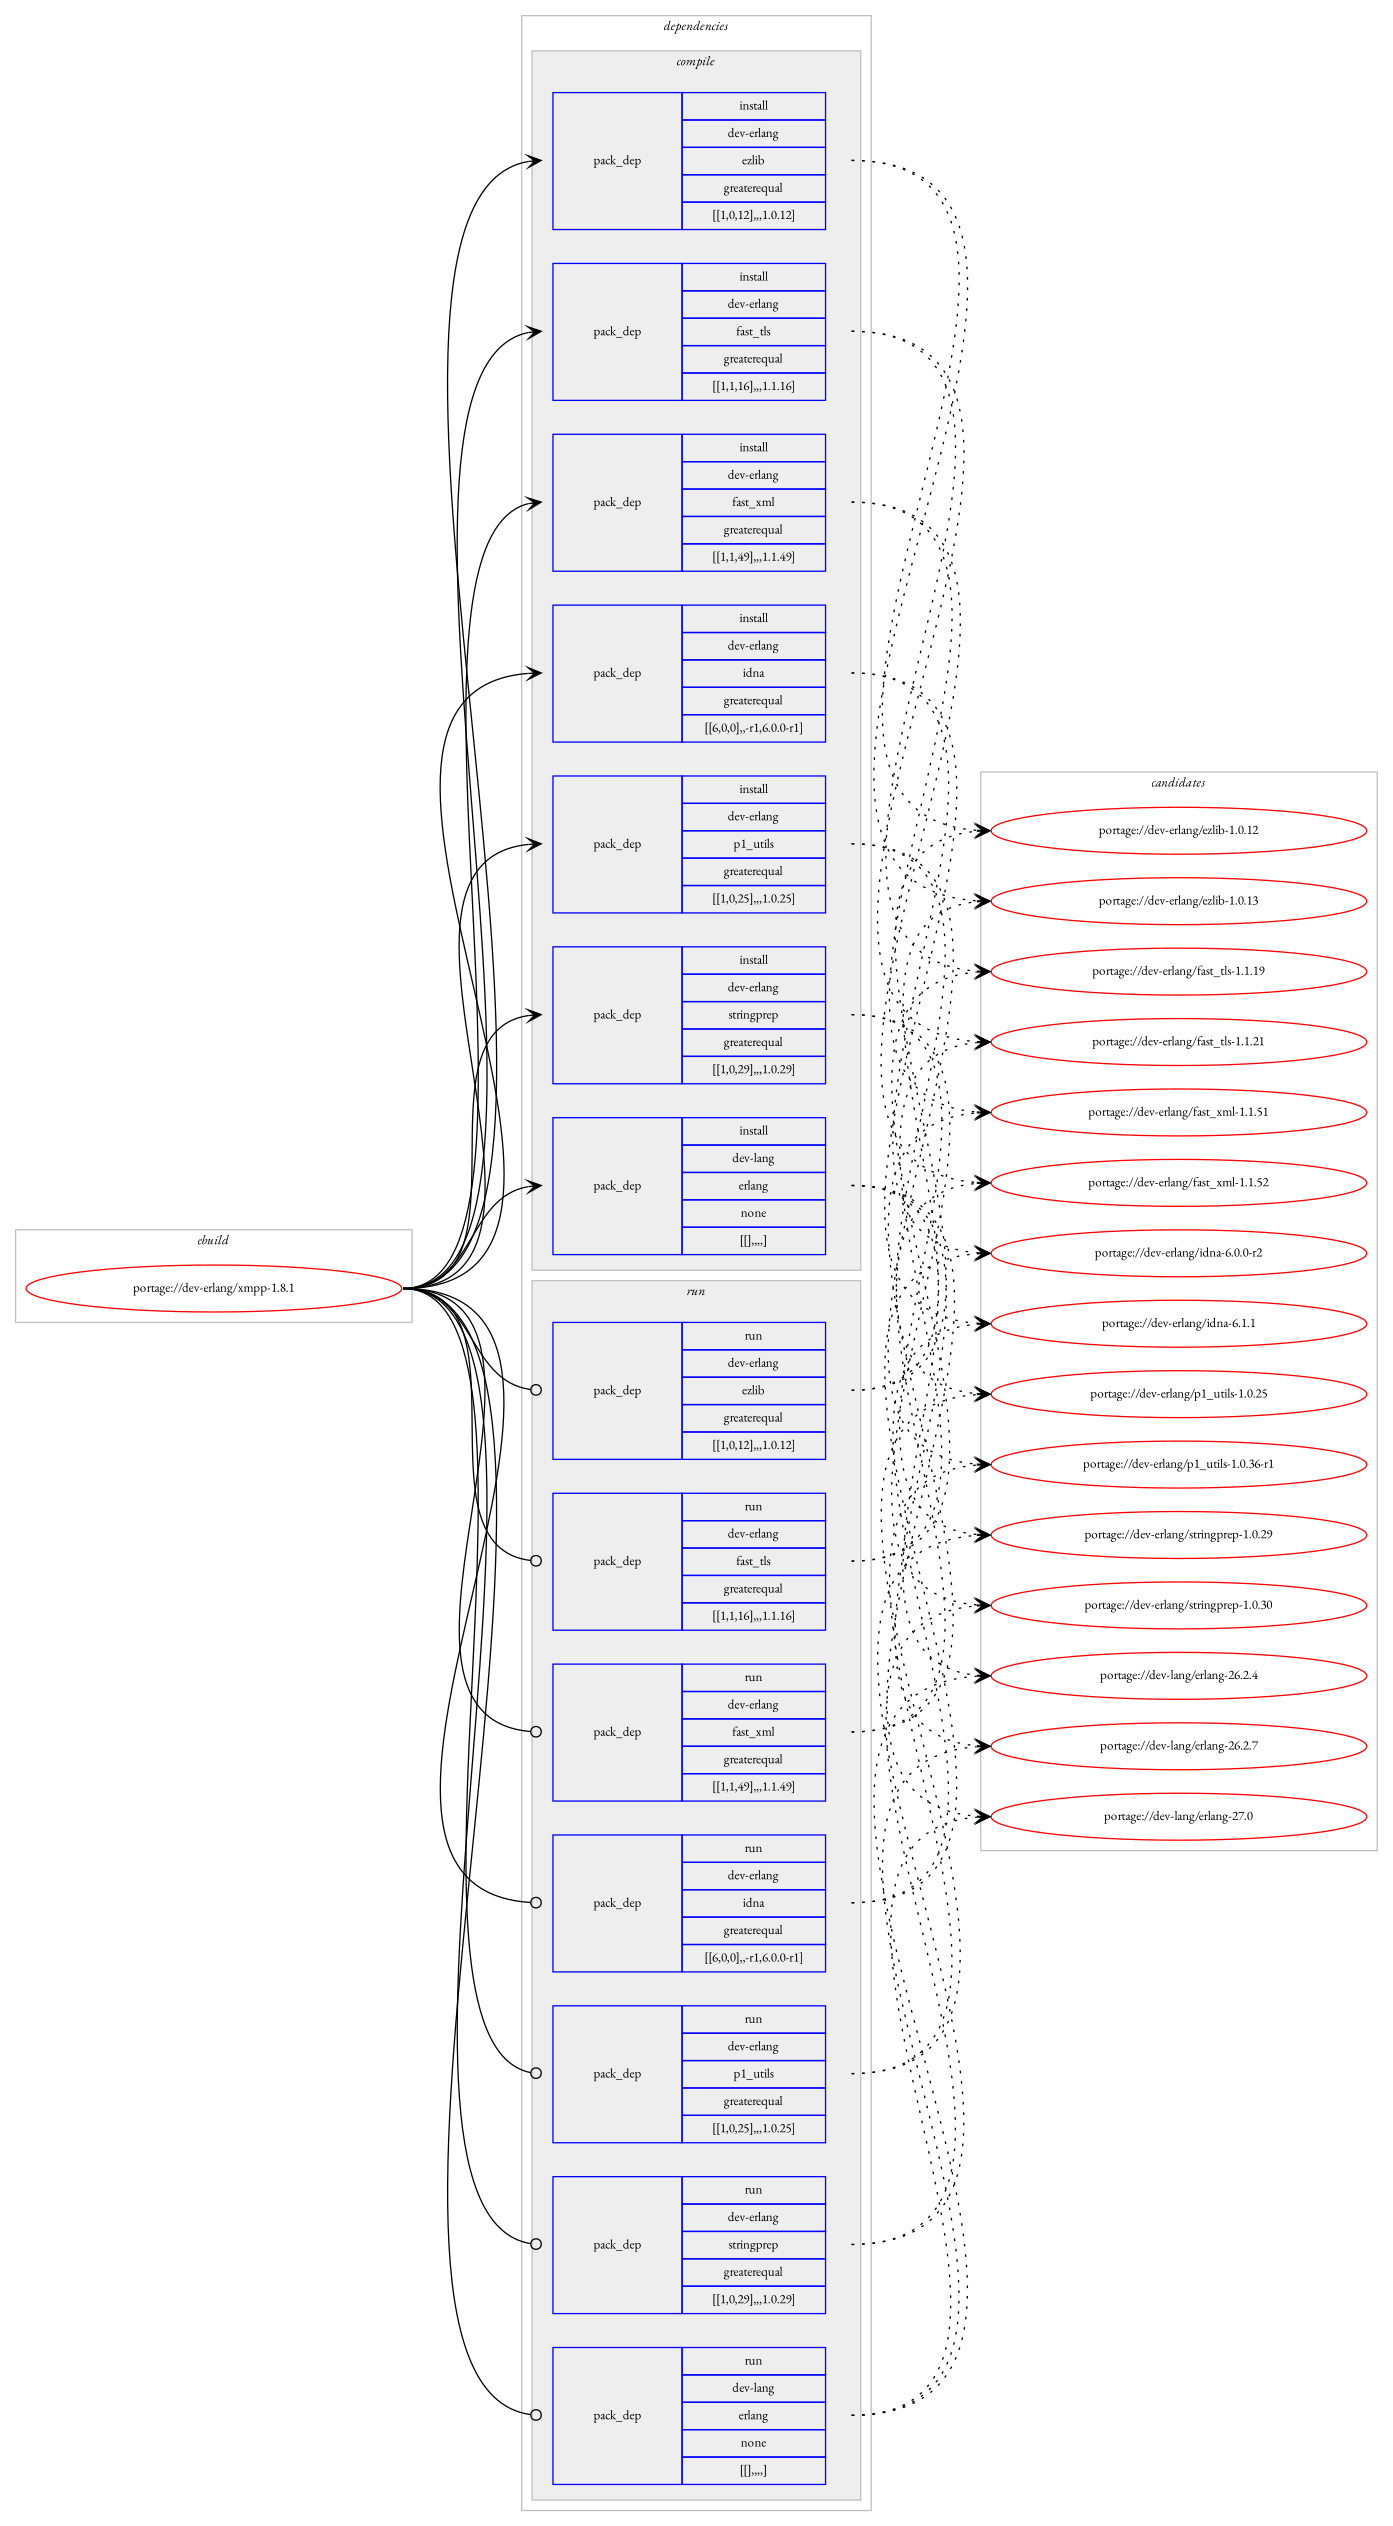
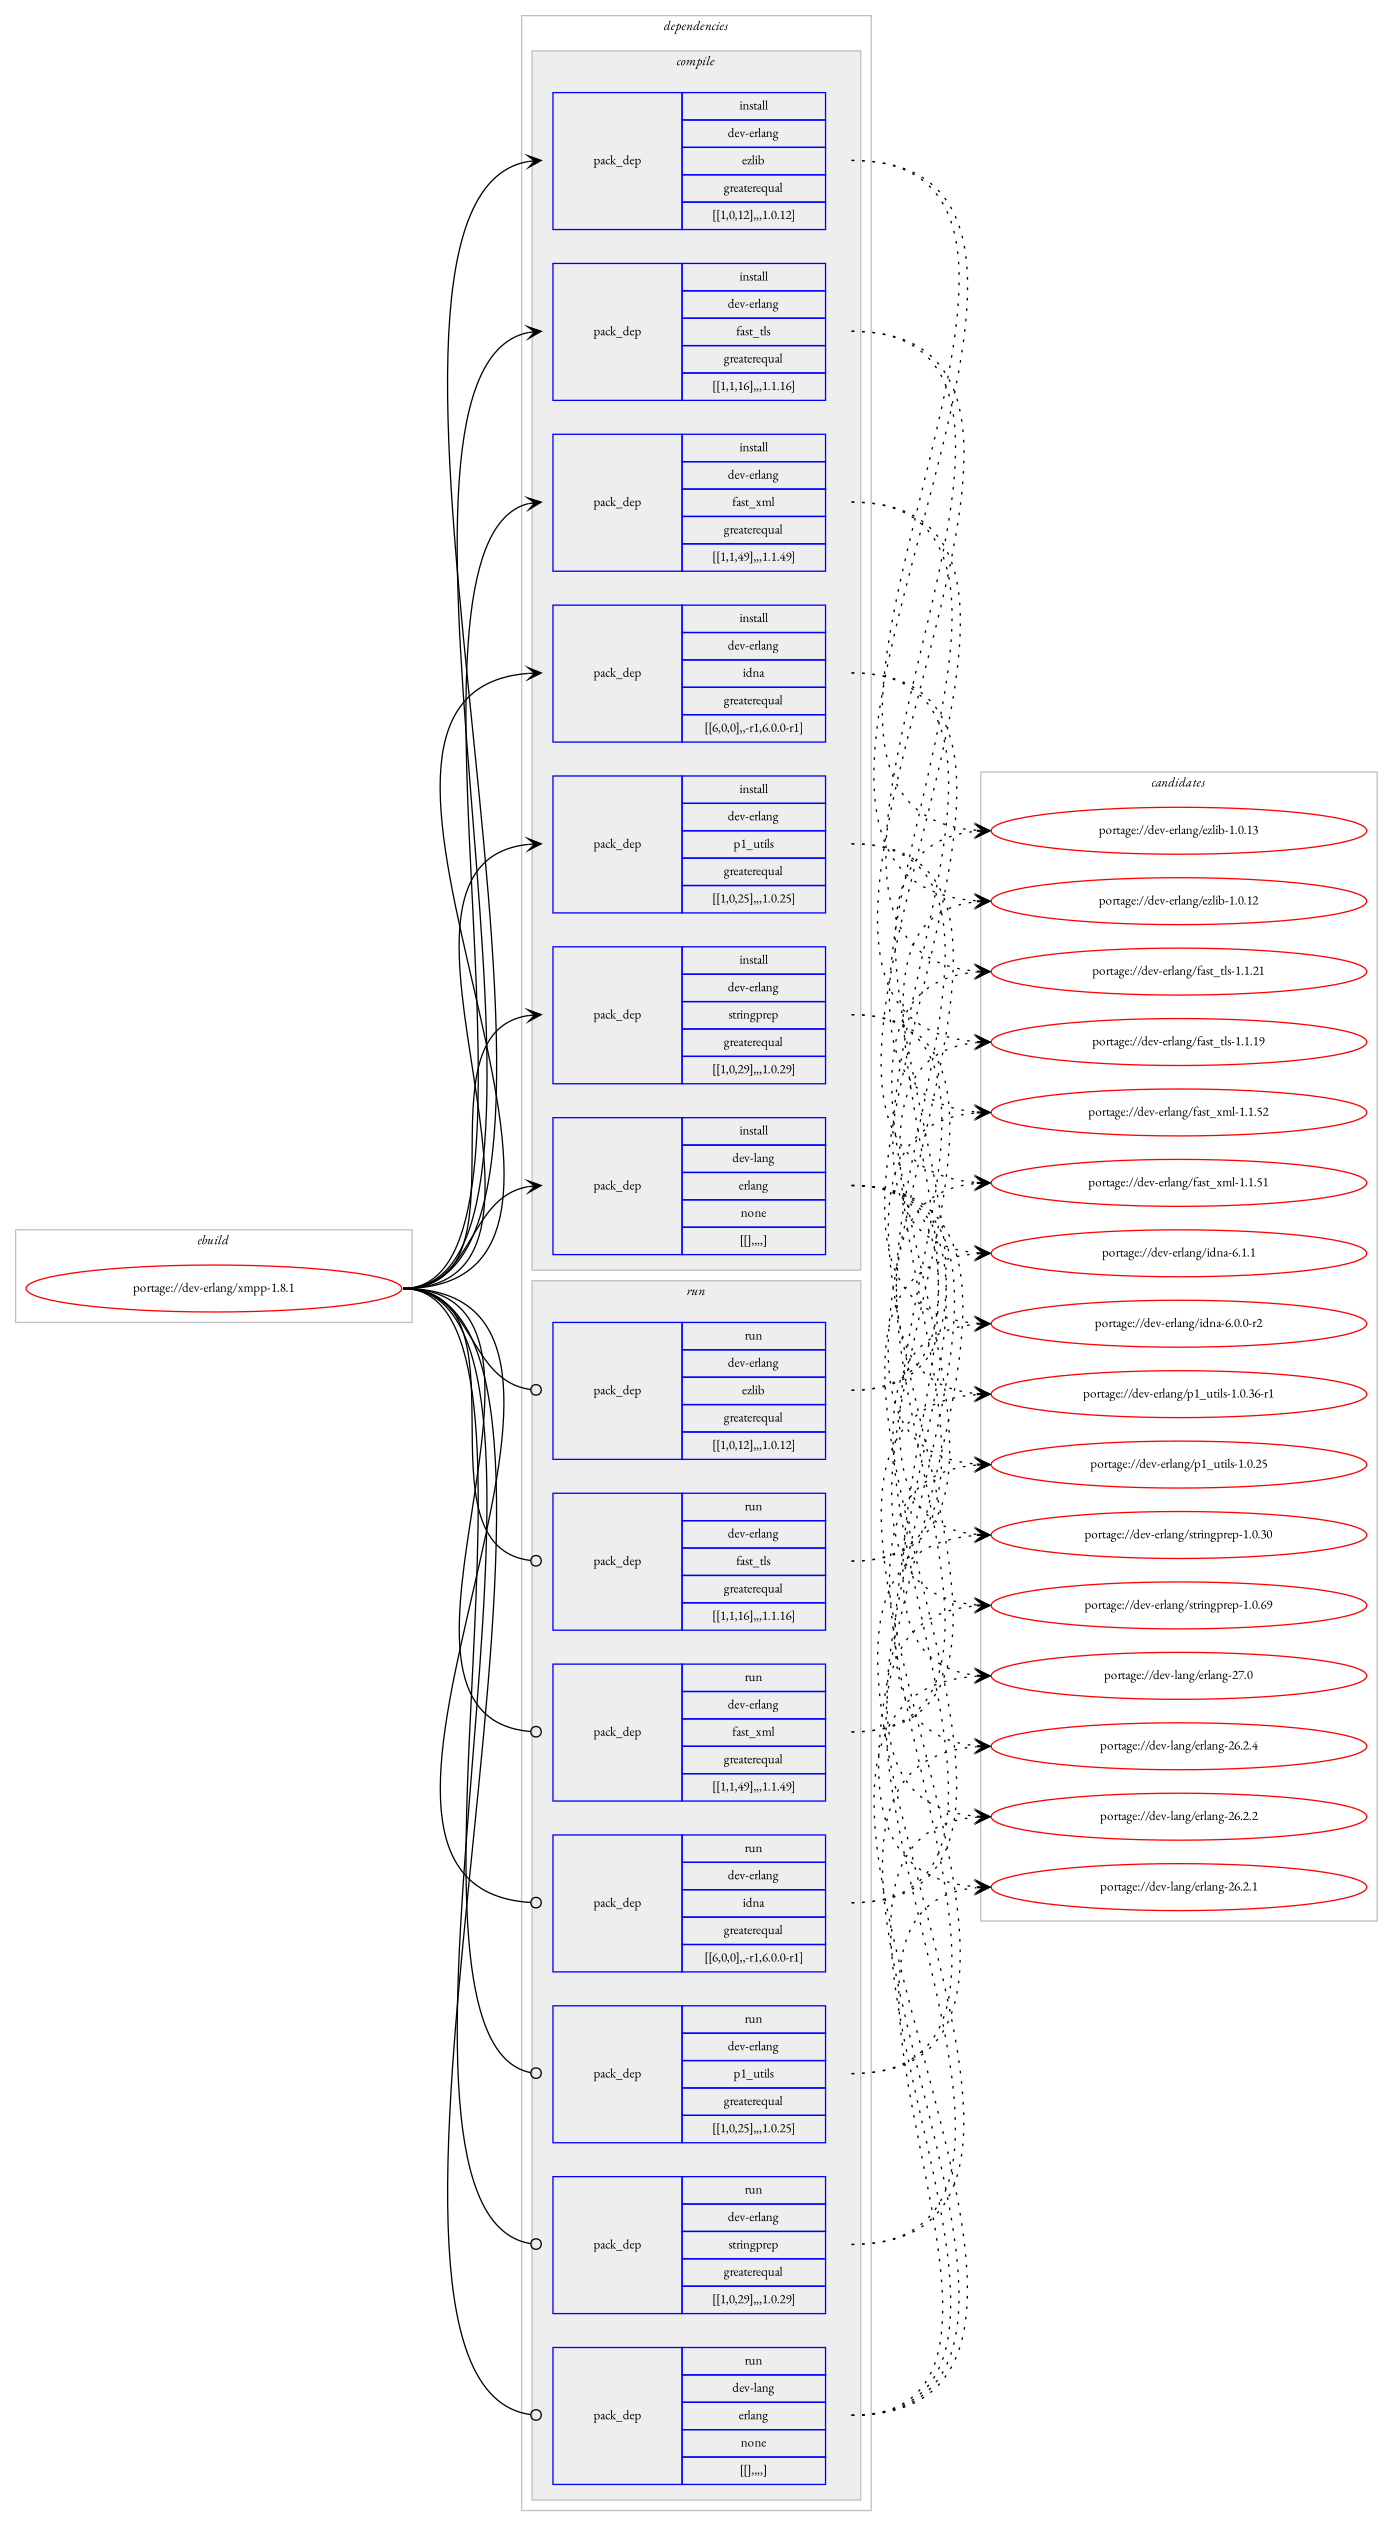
(1179, 1535) -> (1179, 1605)
(1179, 1746) -> (1179, 1817)
none -> (1179, 1887)
